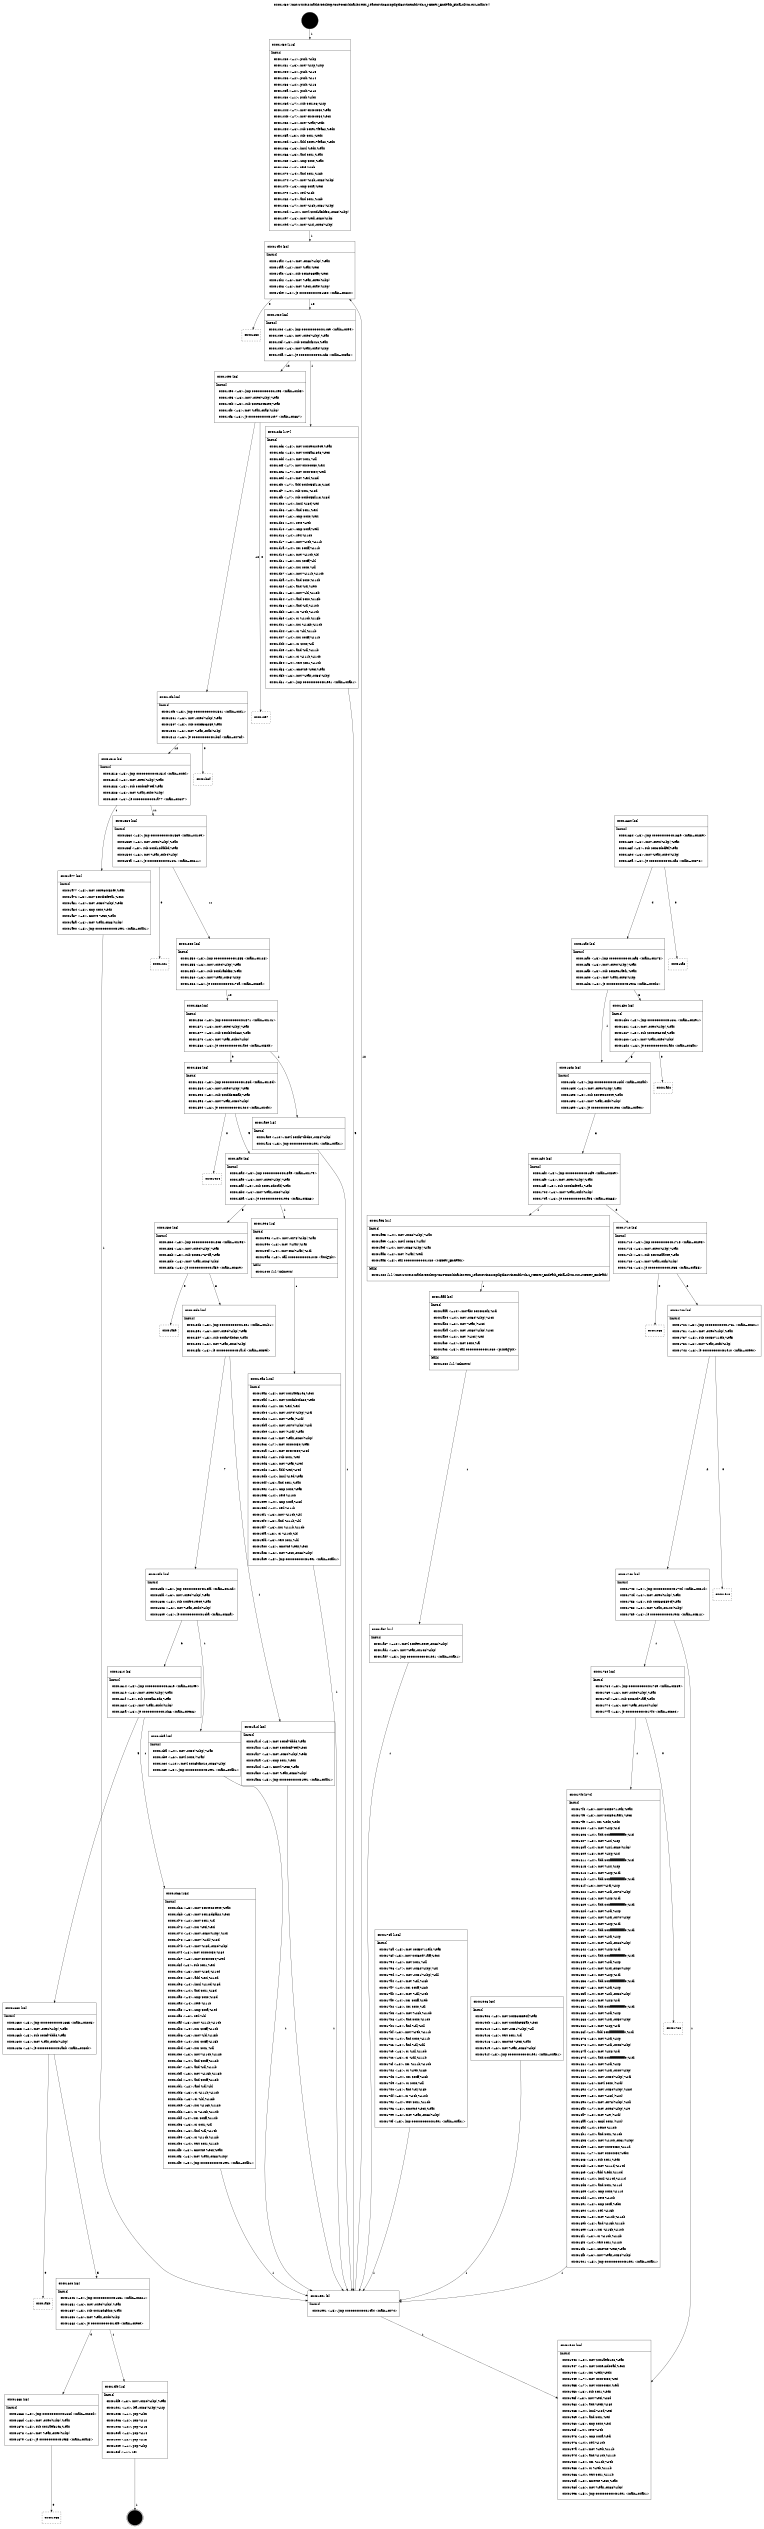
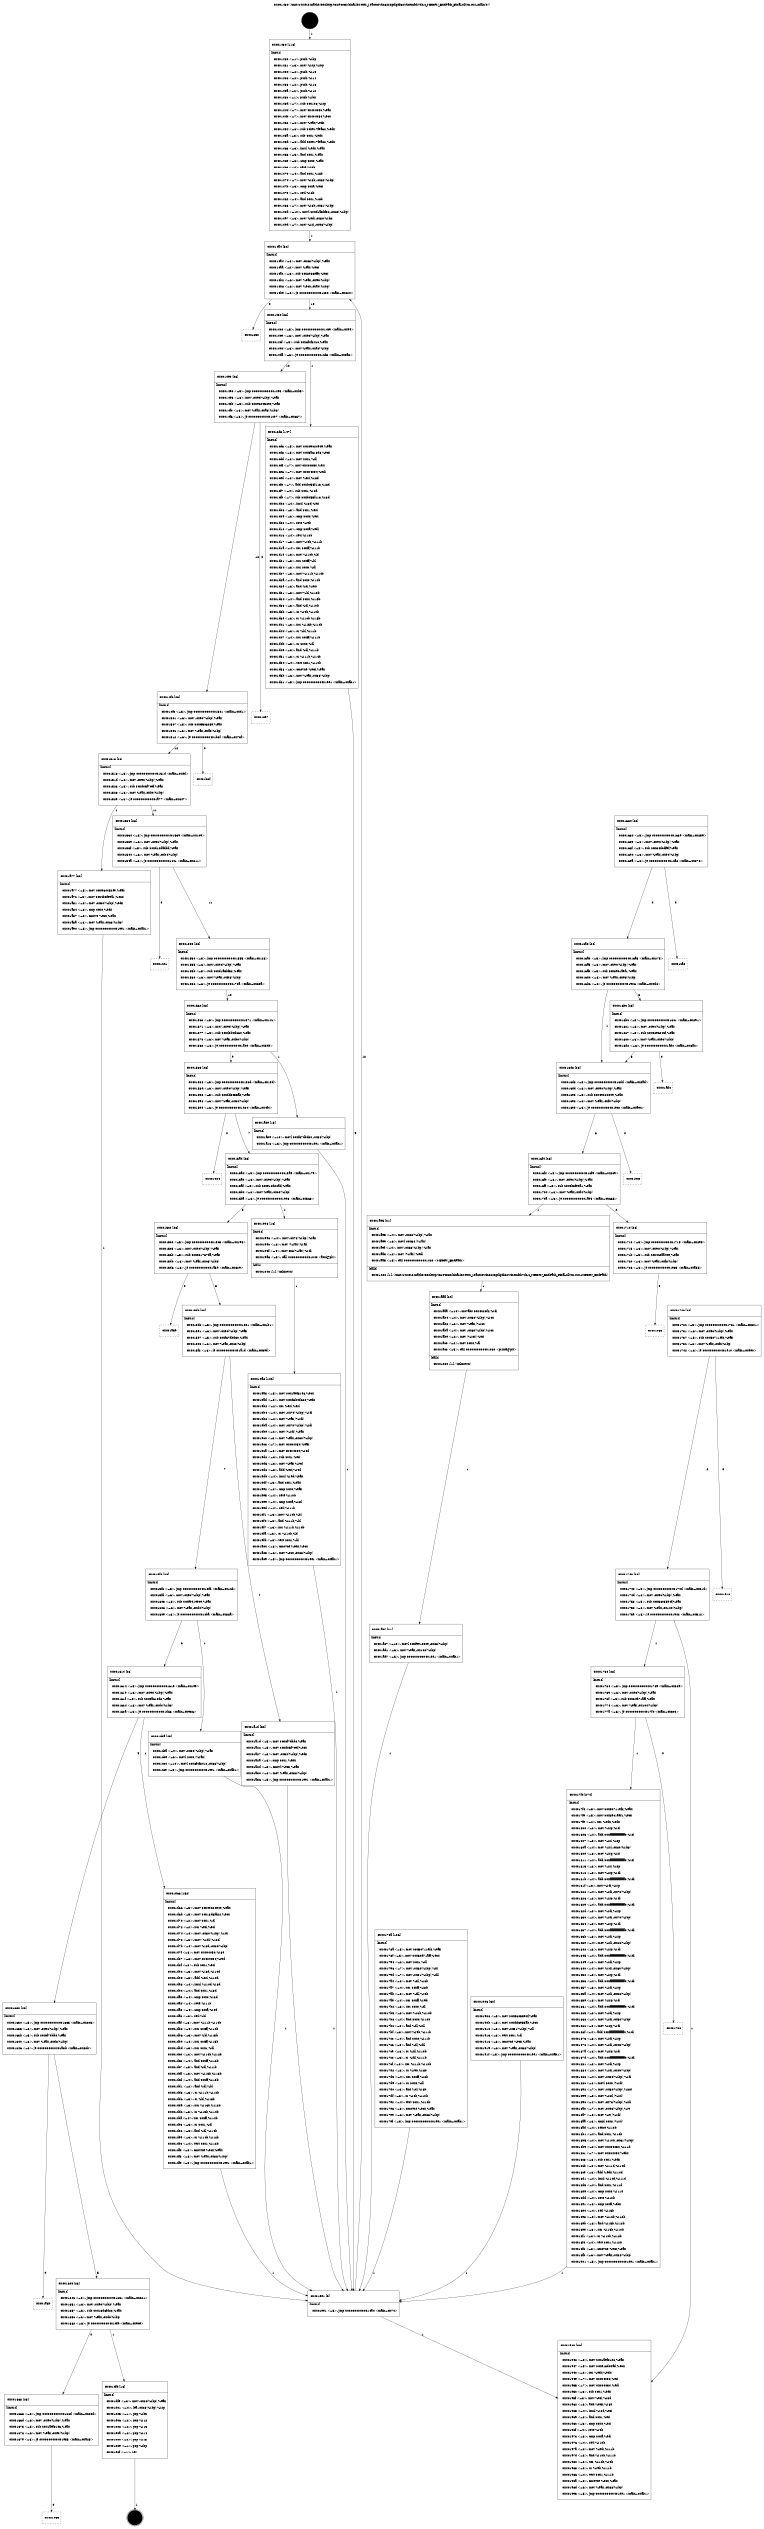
(249, 1134) -> (249, 1134)
none -> (633, 1179)
(687, 1289) -> none
